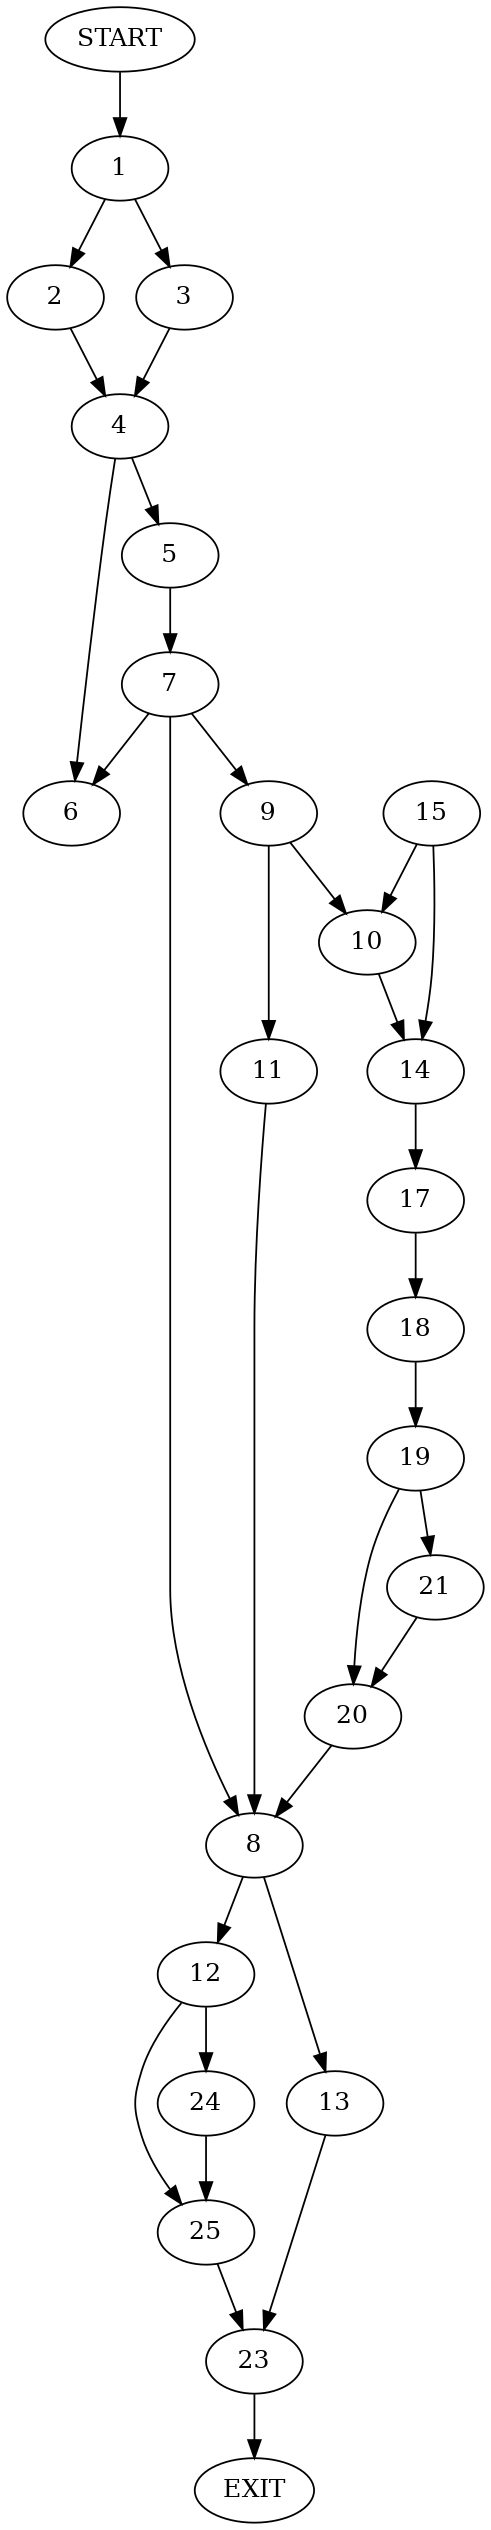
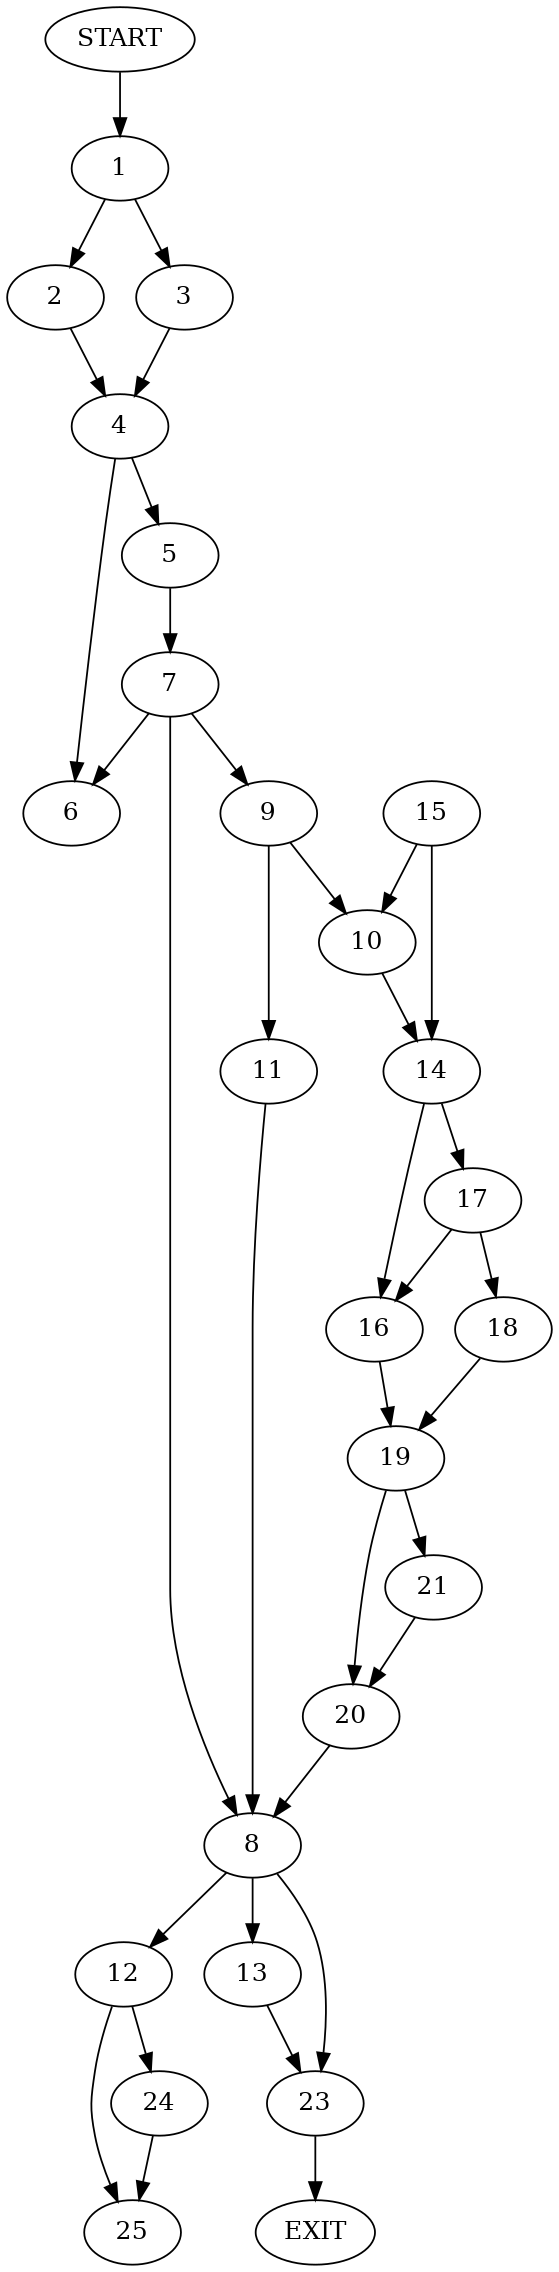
none -> (374, 1329)
(227, 2288) -> (321, 1958)
